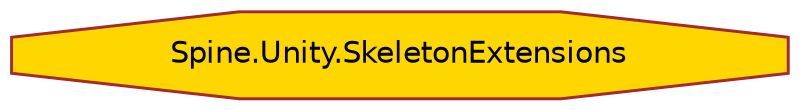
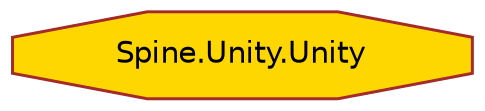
(400, 55) -> (242, 55)
